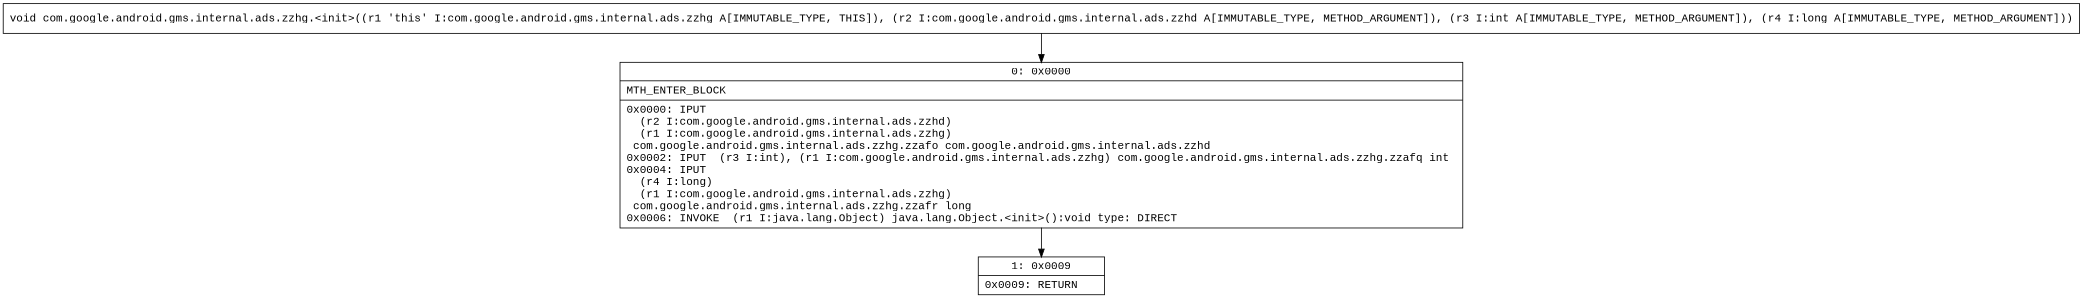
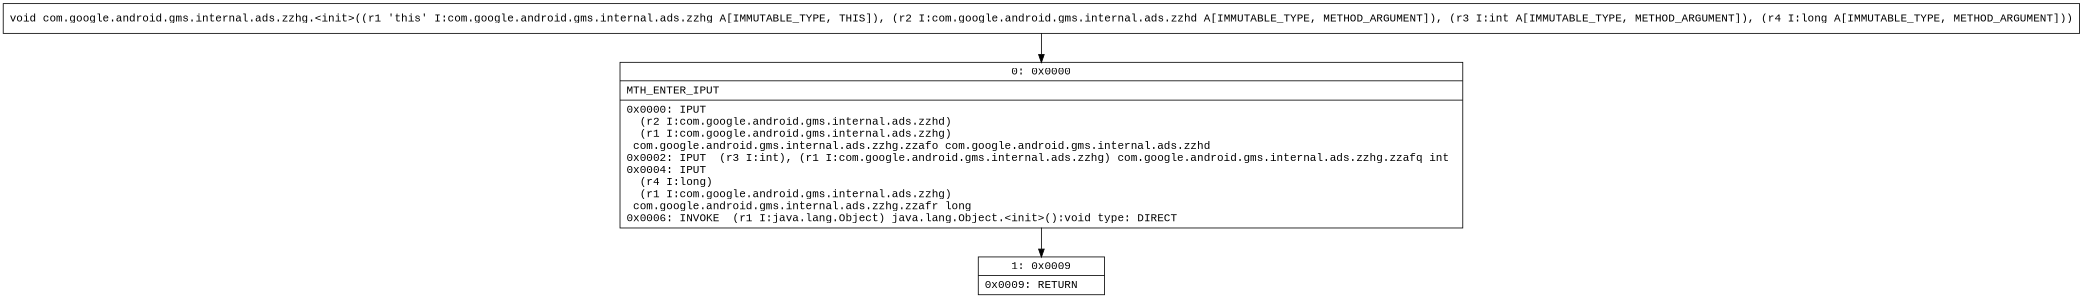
(676, 90) -> (673, 90)
